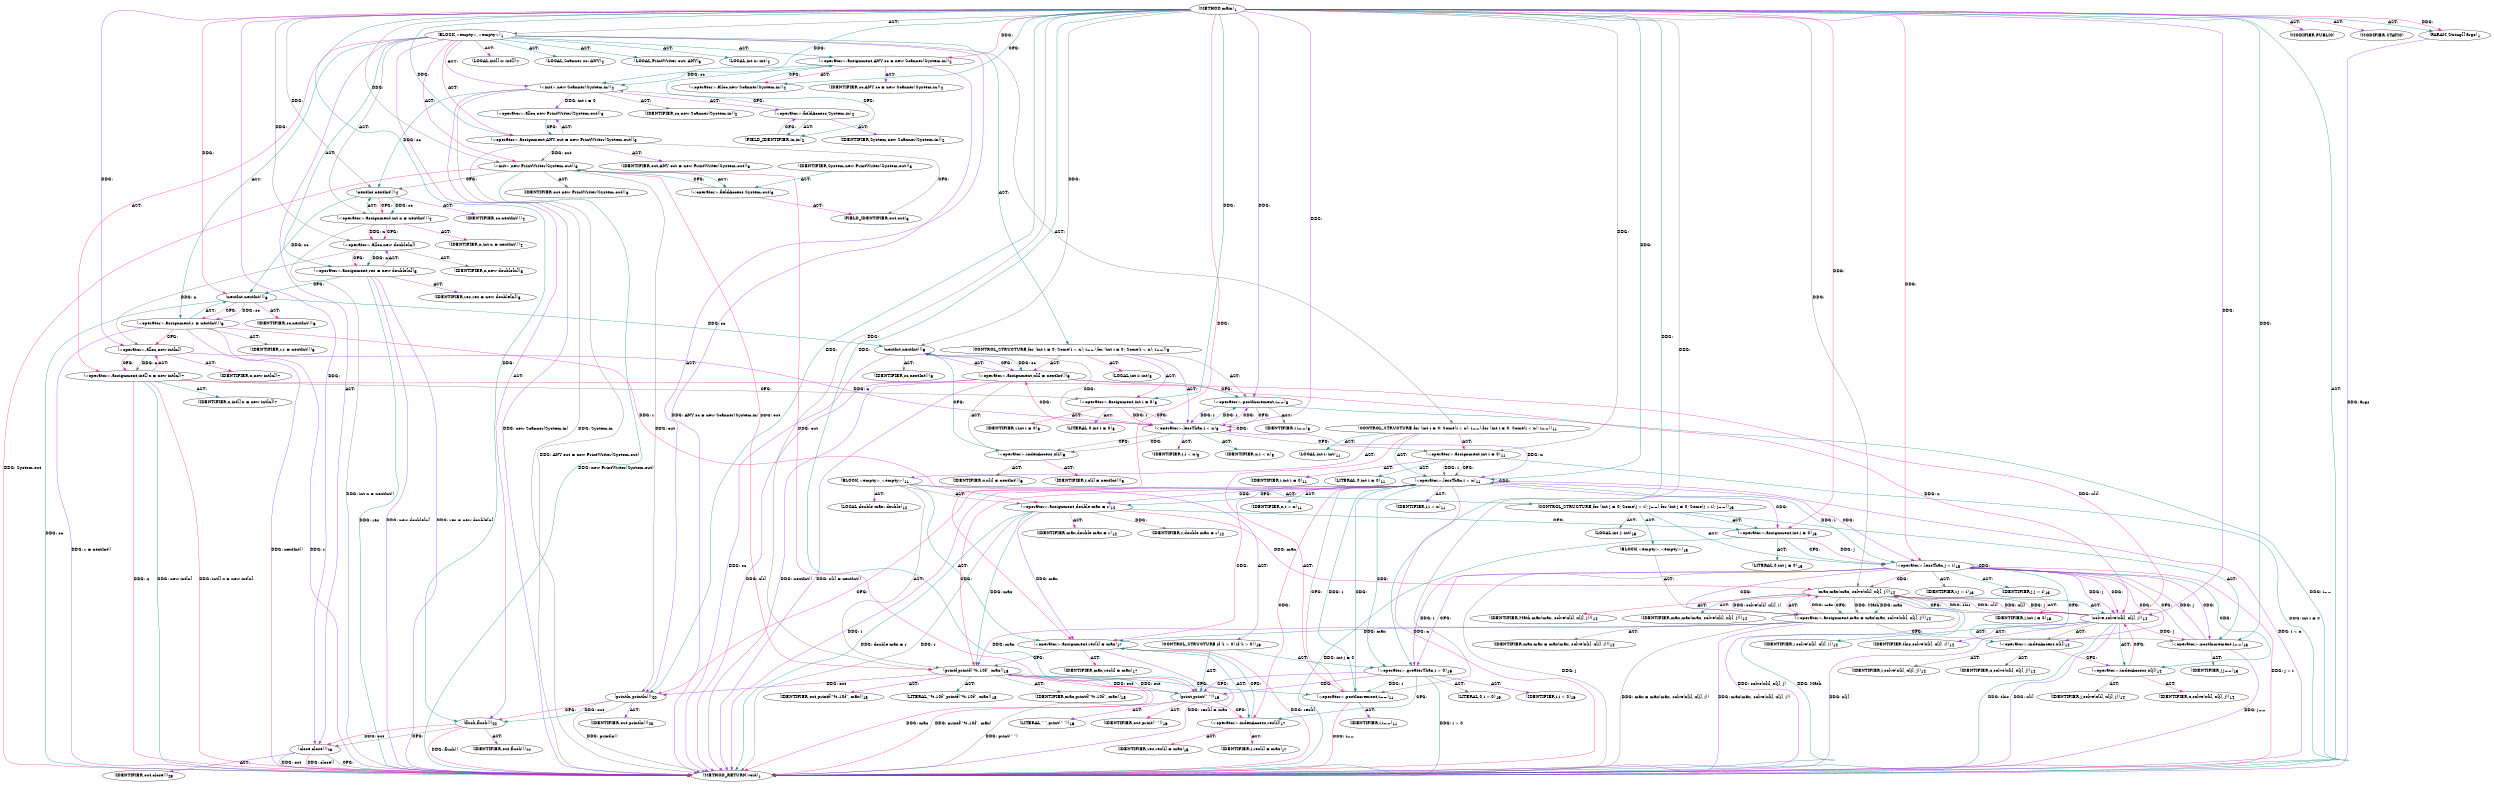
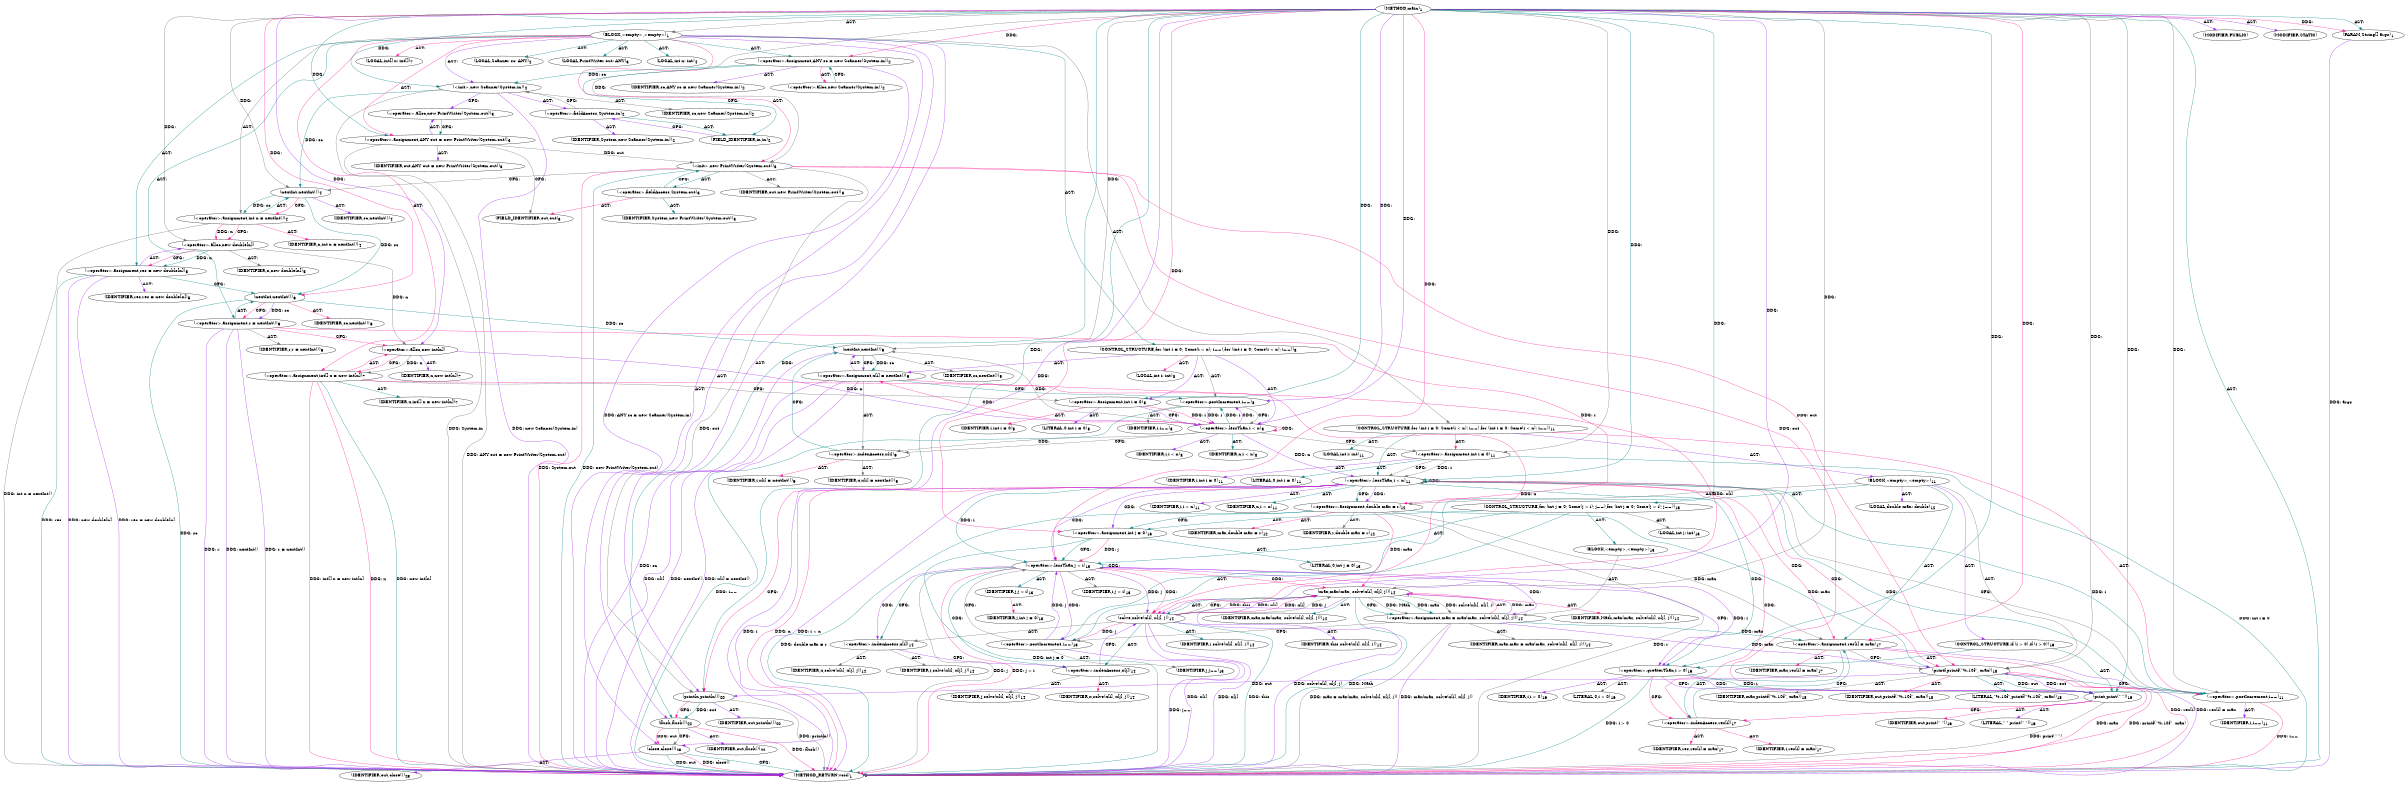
(1004, 51) -> none
(580, 101) -> (474, 101)
(797, 179) -> (668, 204)
(198, 363) -> (424, 361)
(1142, 520) -> (1356, 520)
(1032, 572) -> (1610, 563)
(2134, 645) -> (1109, 636)
(1360, 708) -> (1651, 701)
(1186, 749) -> (1721, 749)
